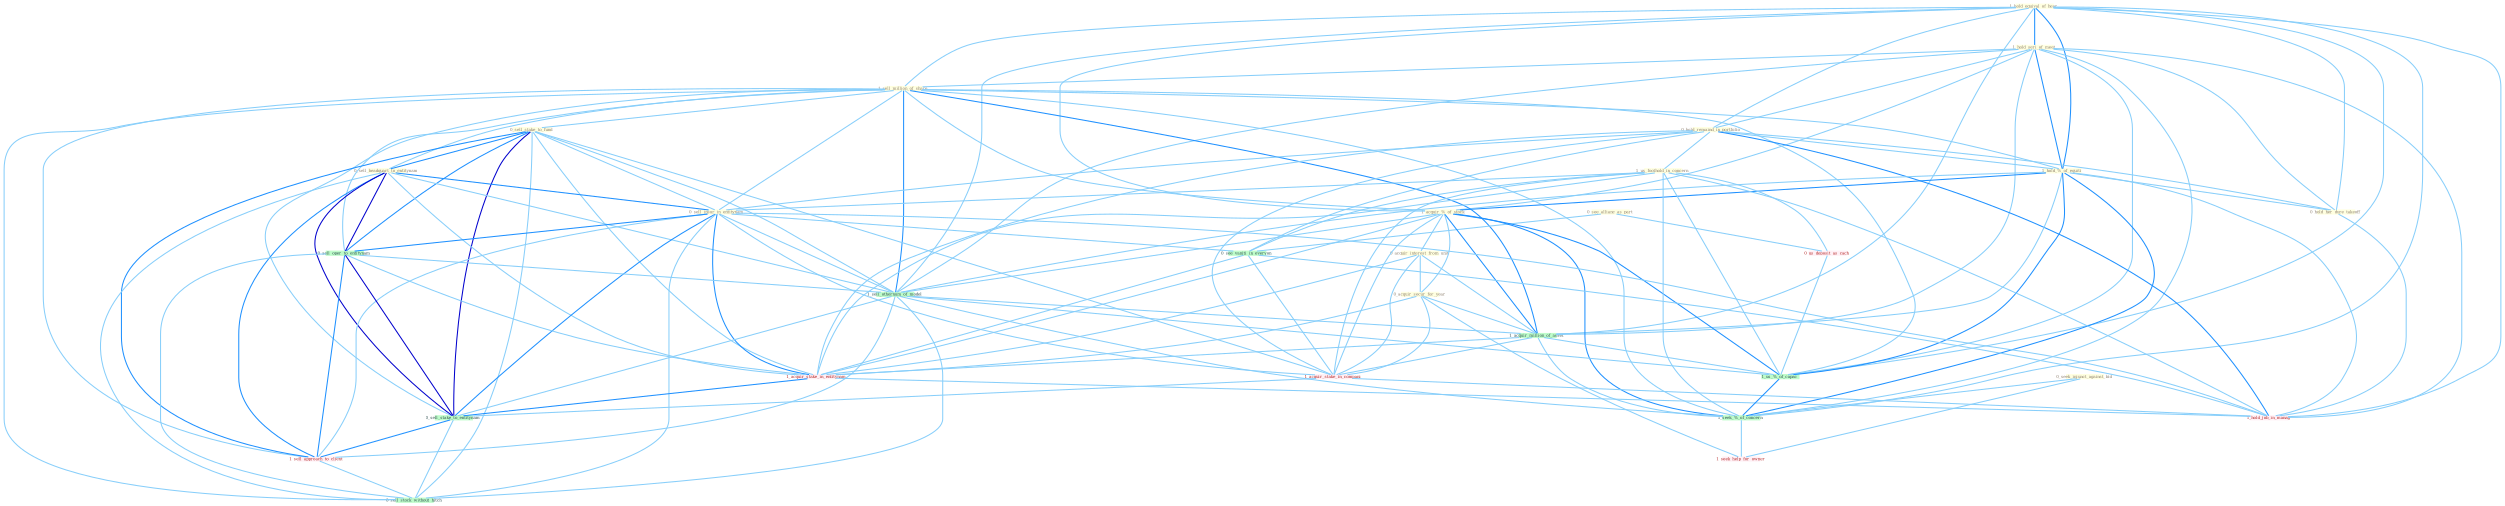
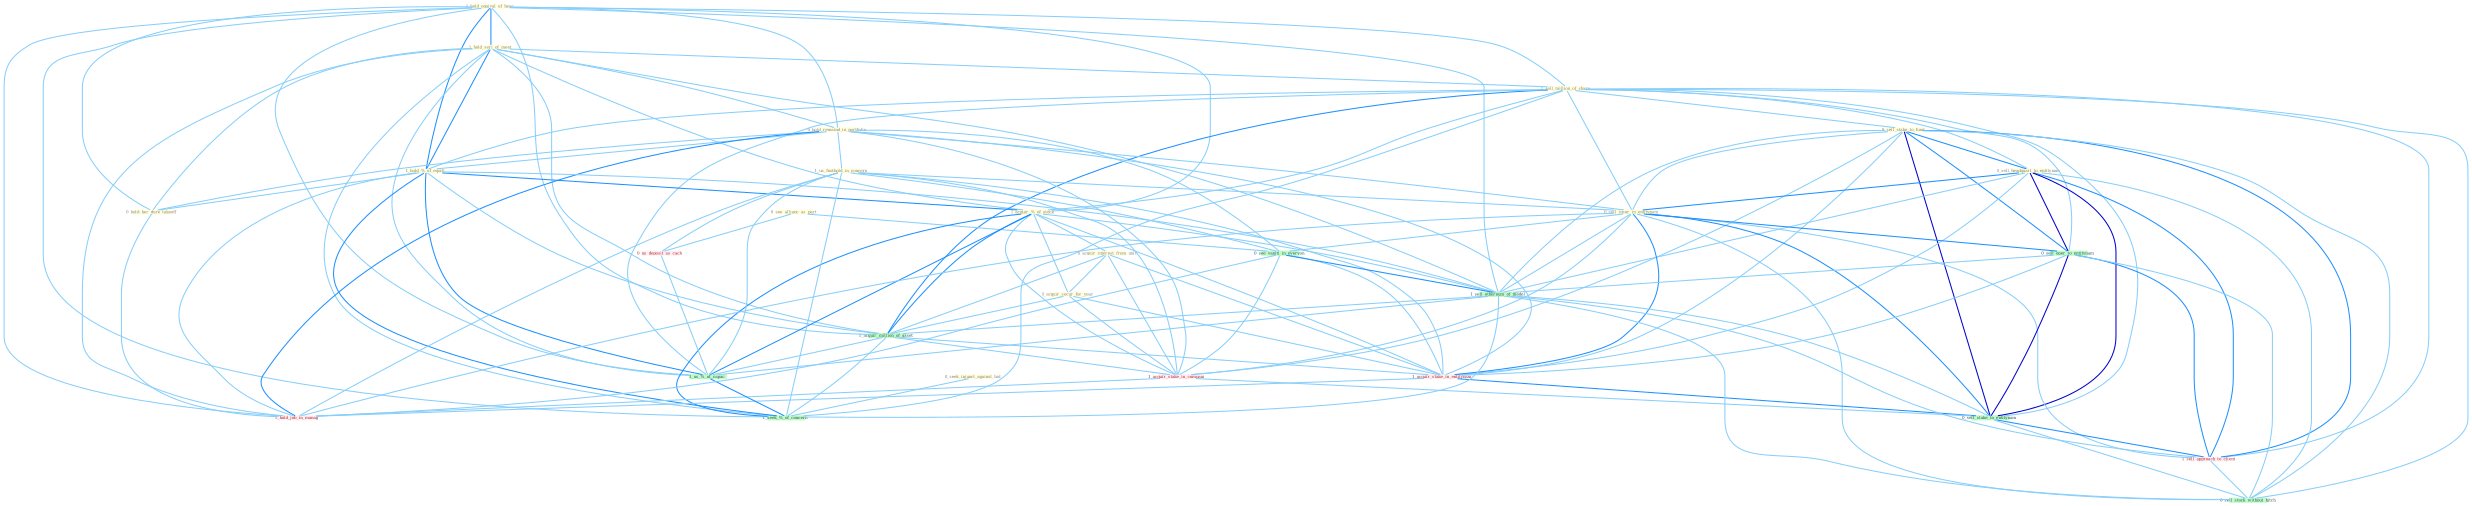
(904, 197) -> (1389, 274)
(1420, 253) -> (1107, 253)
(1741, 459) -> none
